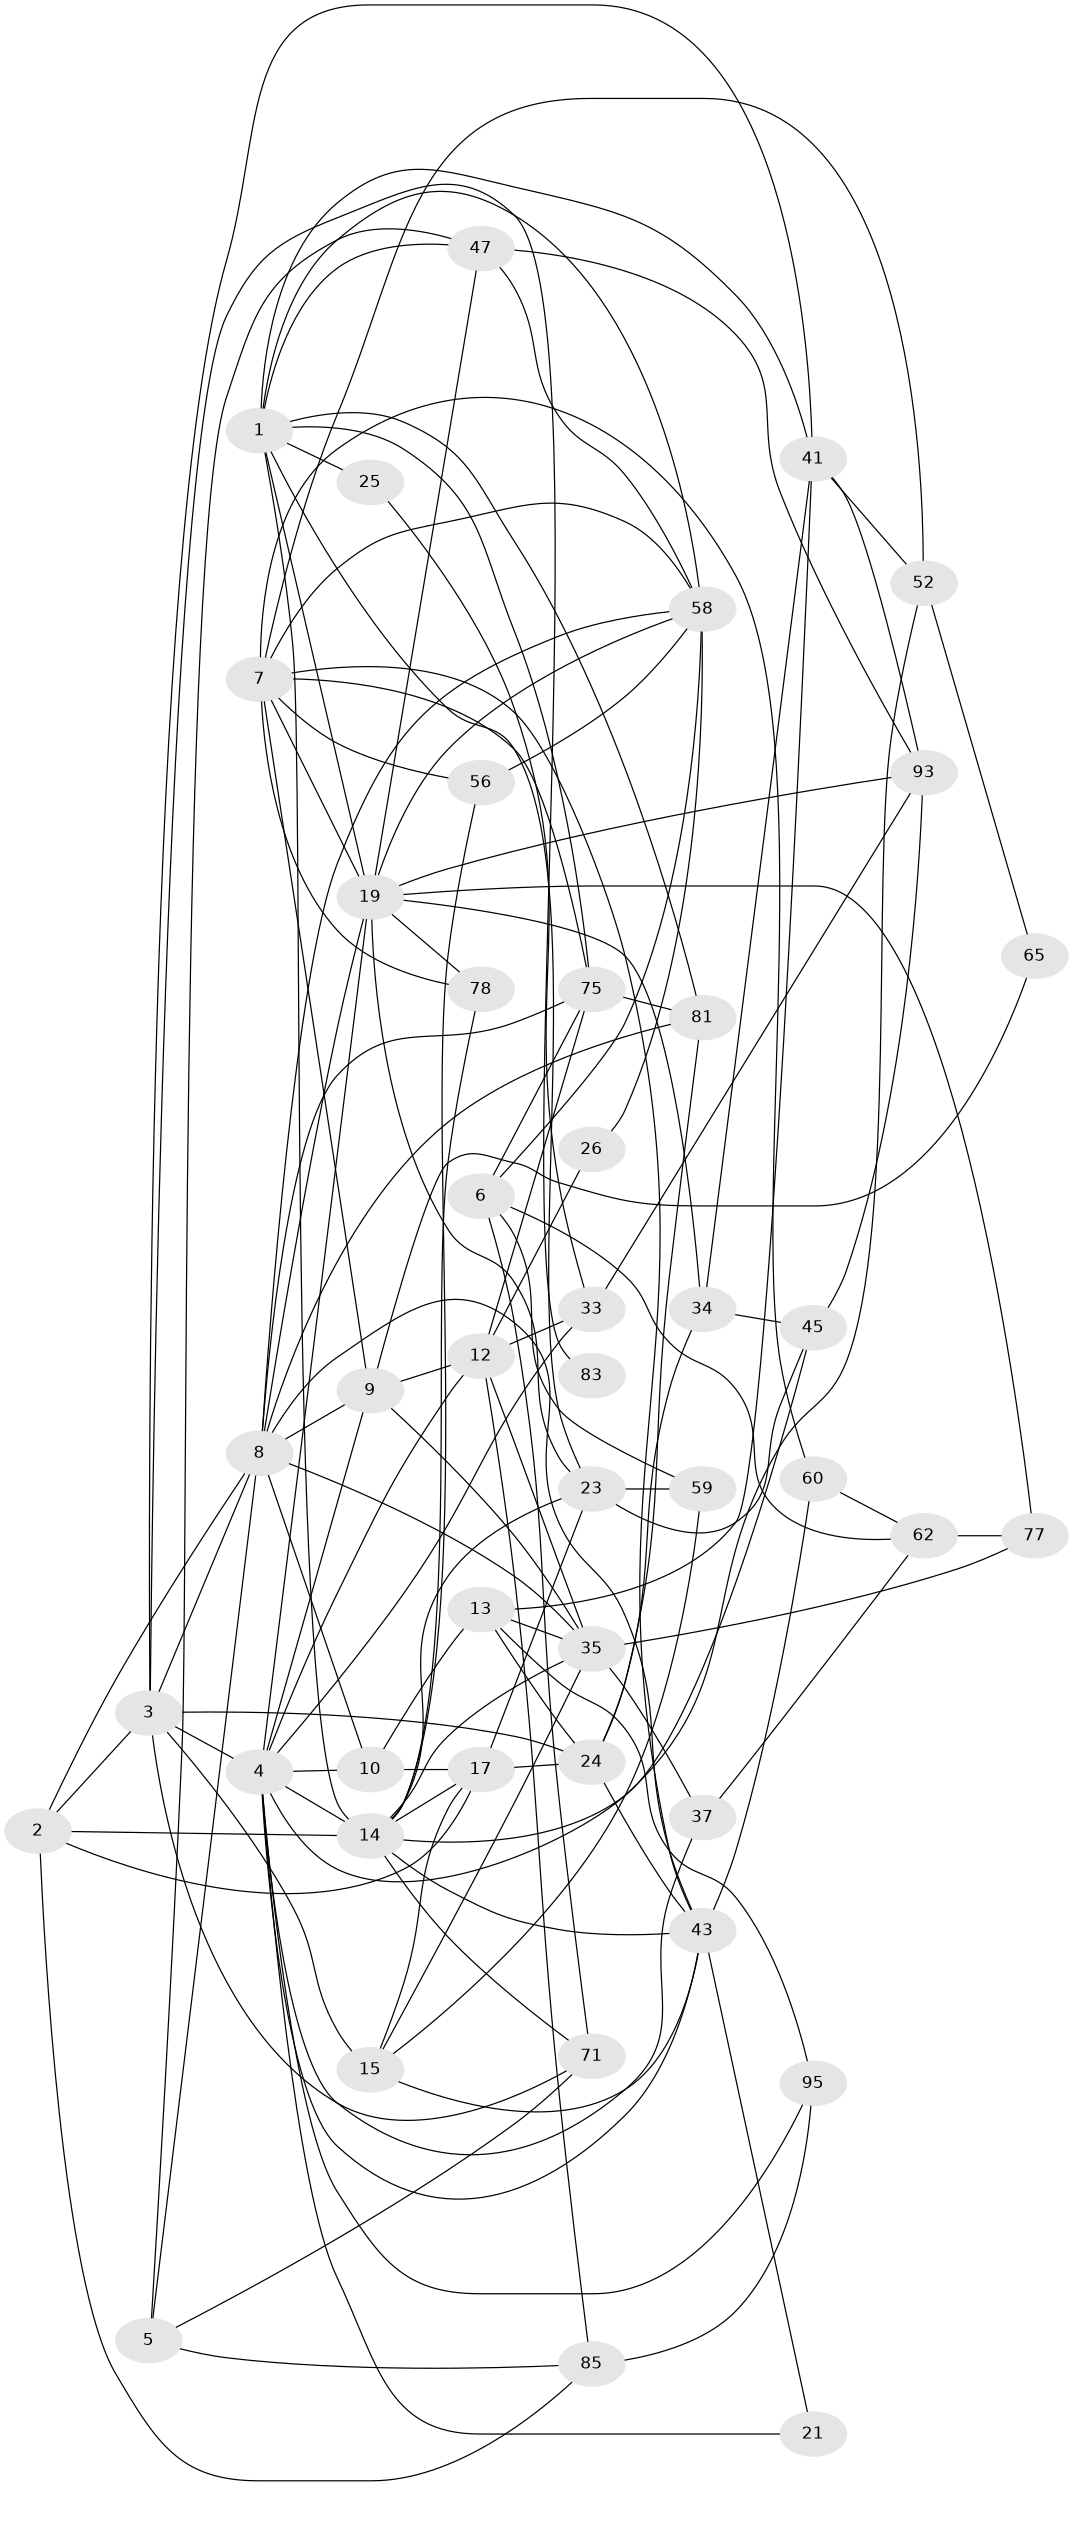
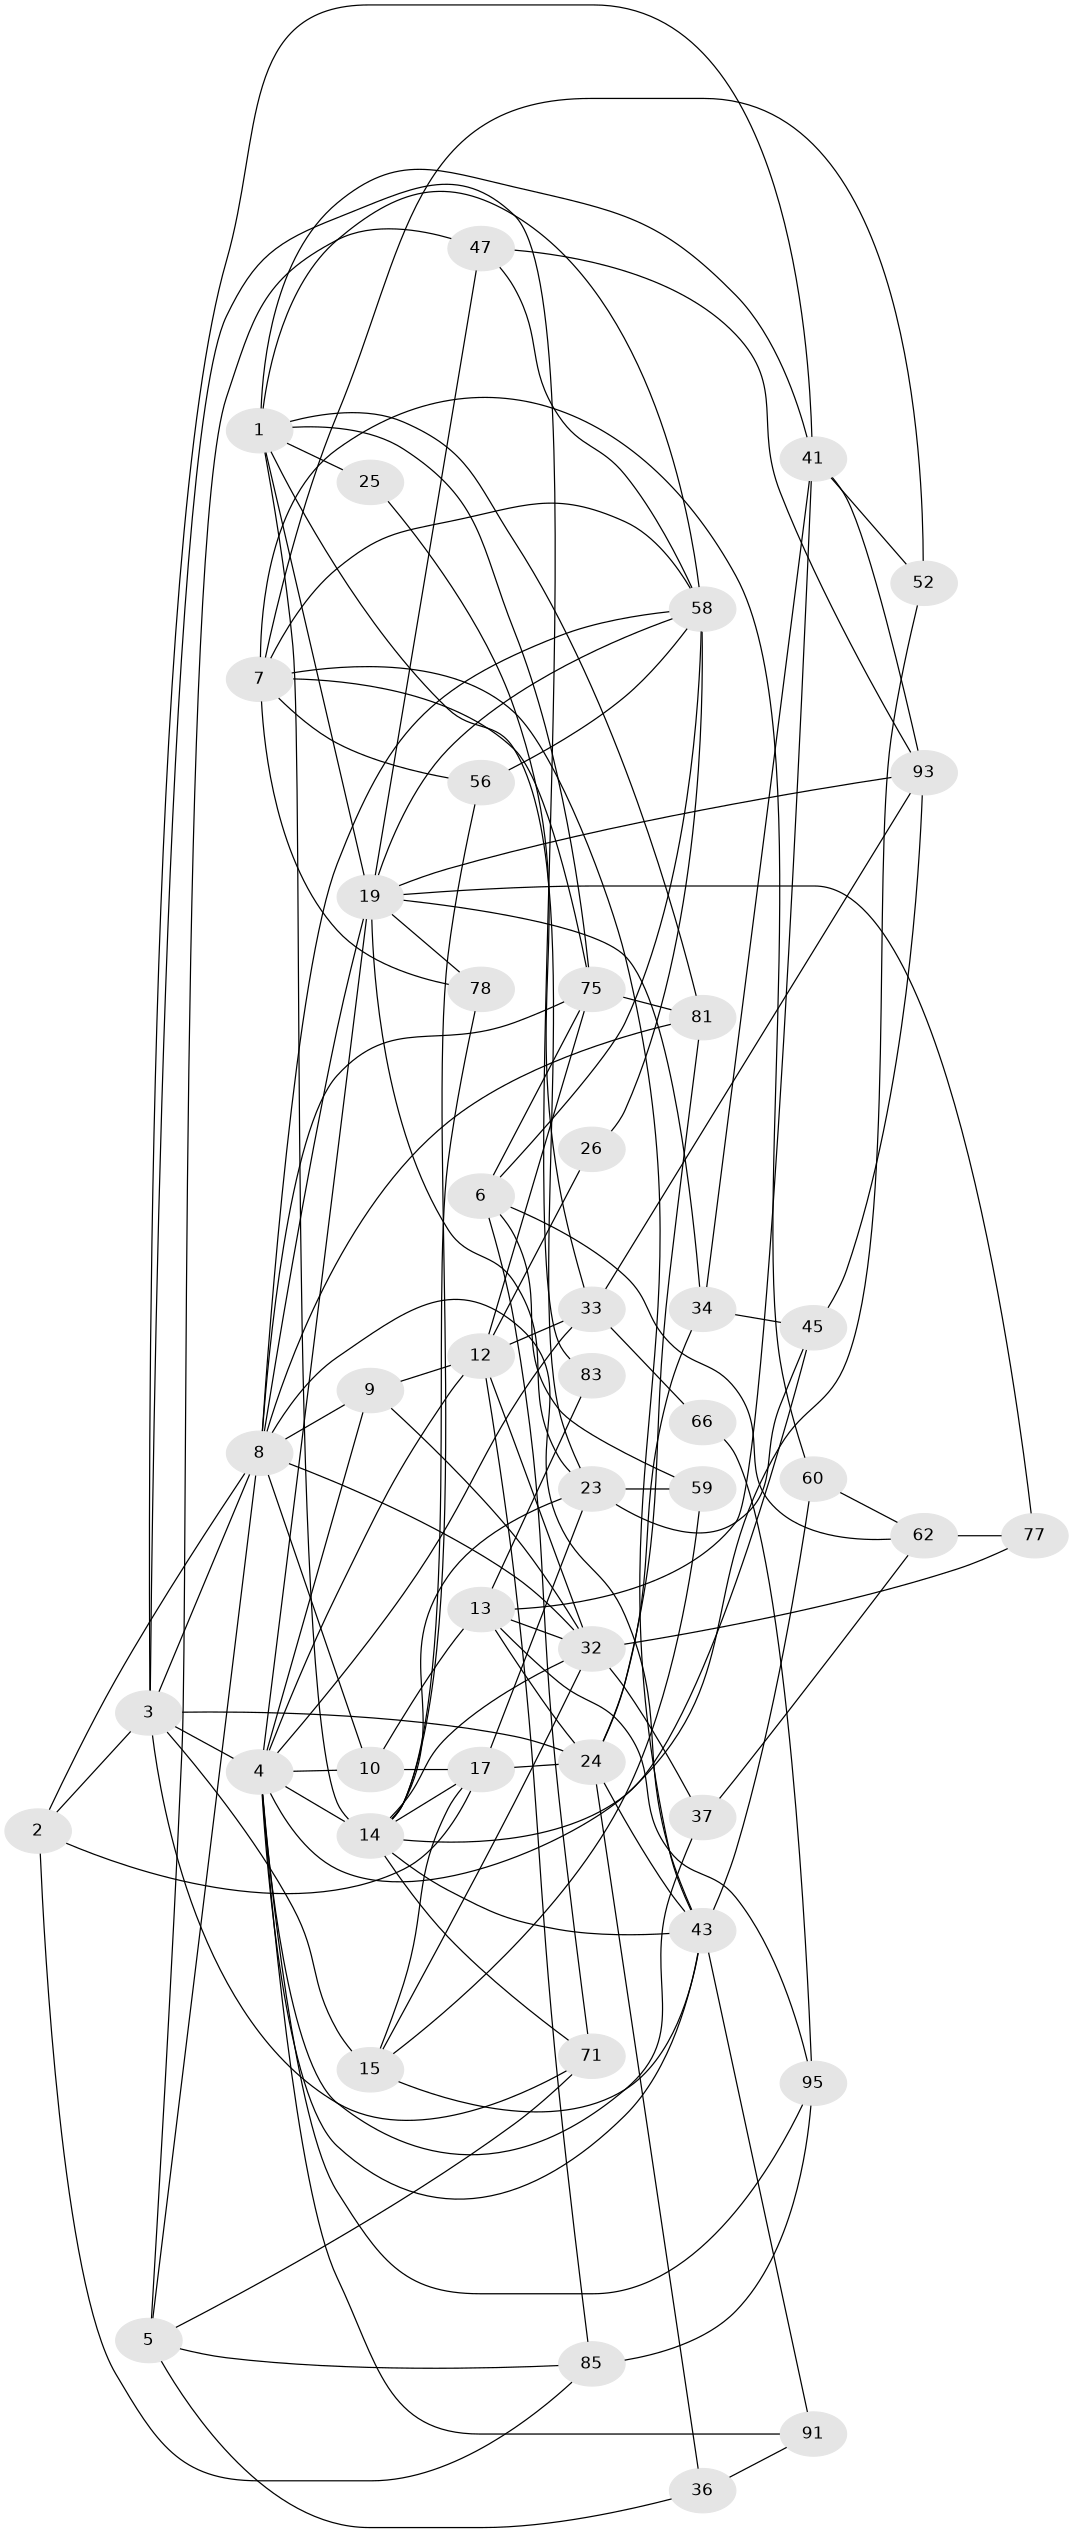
(320, 284) -> none
(315, 788) -> none
(1035, 956) -> none
(315, 1035) -> none
none -> (703, 1423)
none -> (521, 1526)
(592, 1649) -> (592, 1649)
(204, 1834) -> none
(813, 2434) -> (813, 2434)
none -> (703, 2491)
